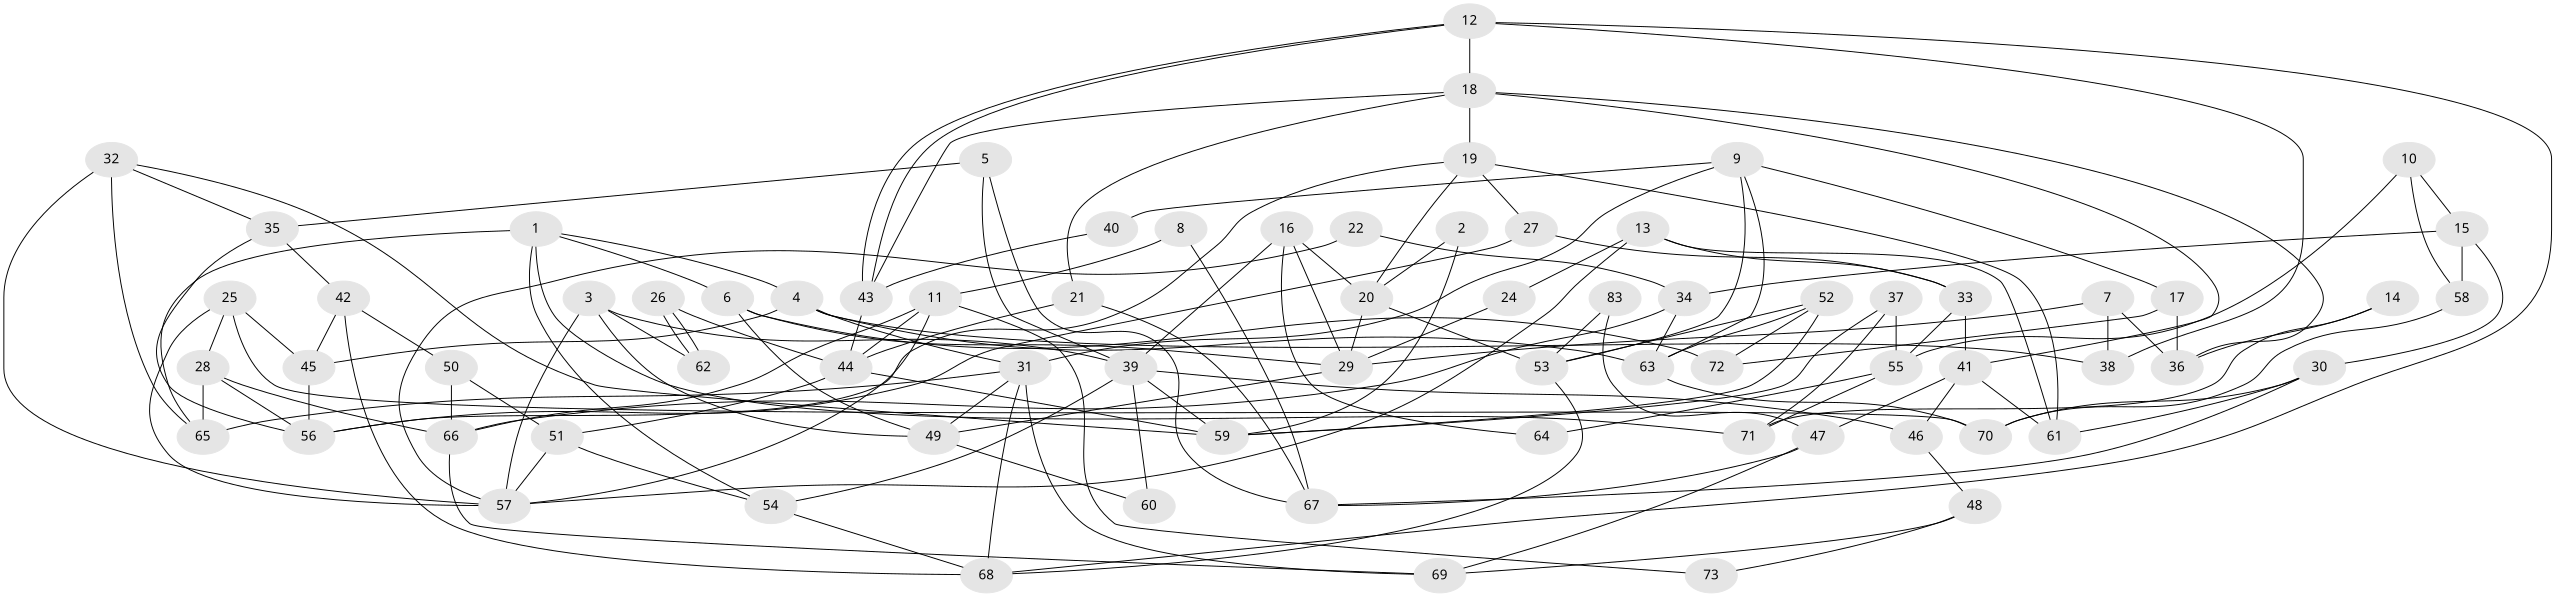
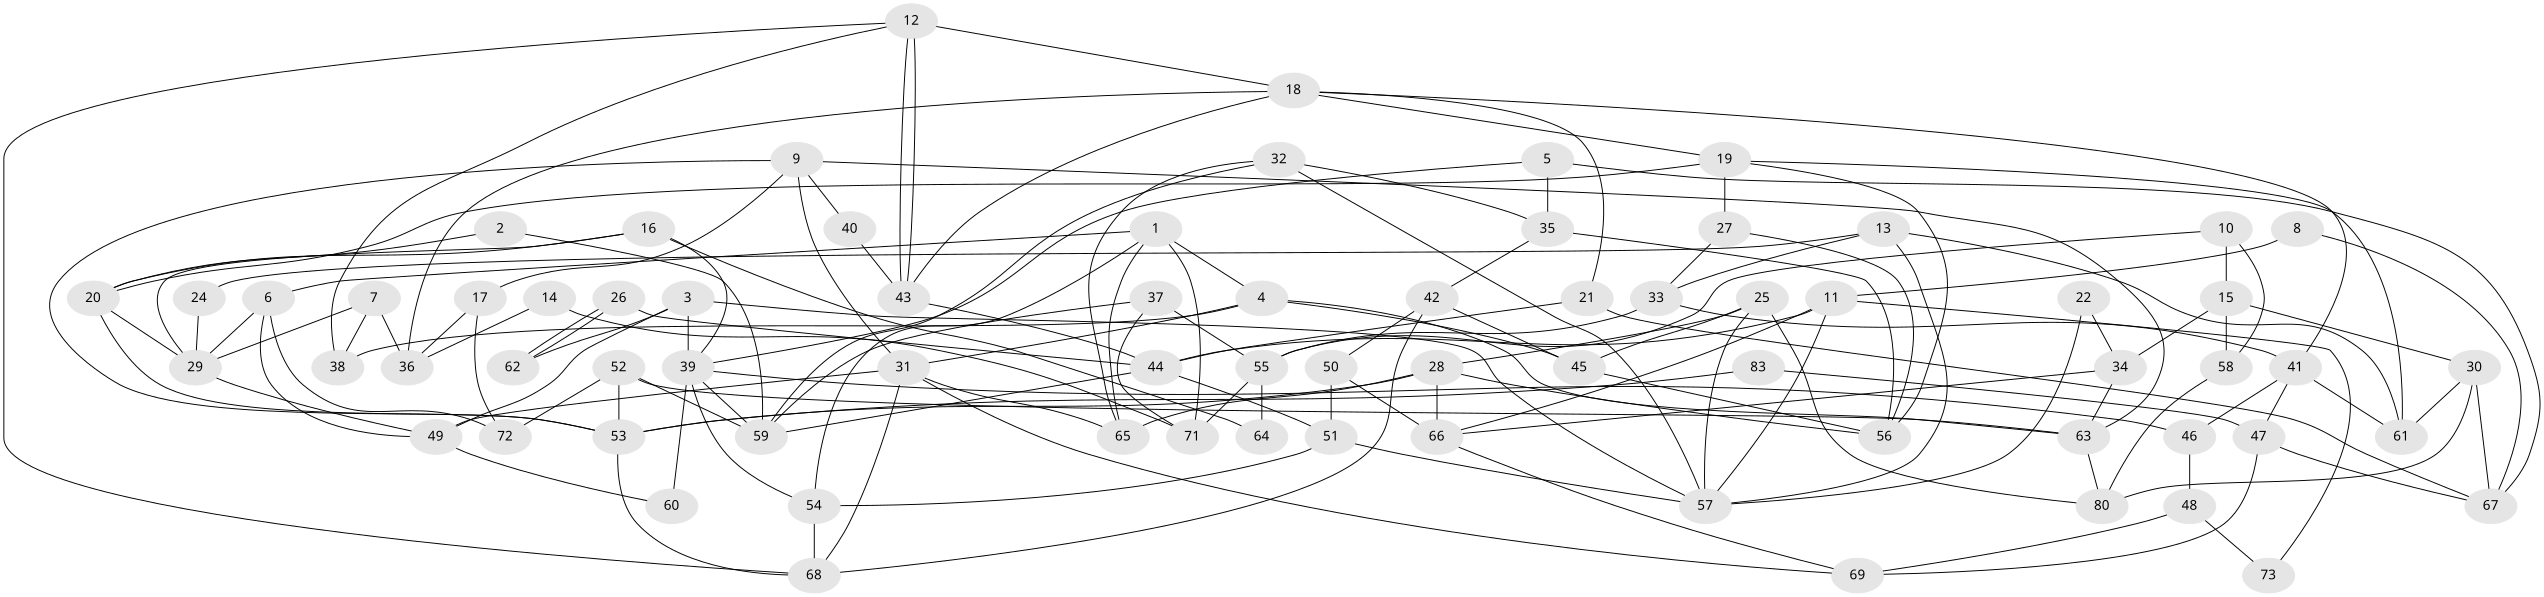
none -> (1029, 406)
(1986, 437) -> (2102, 506)
